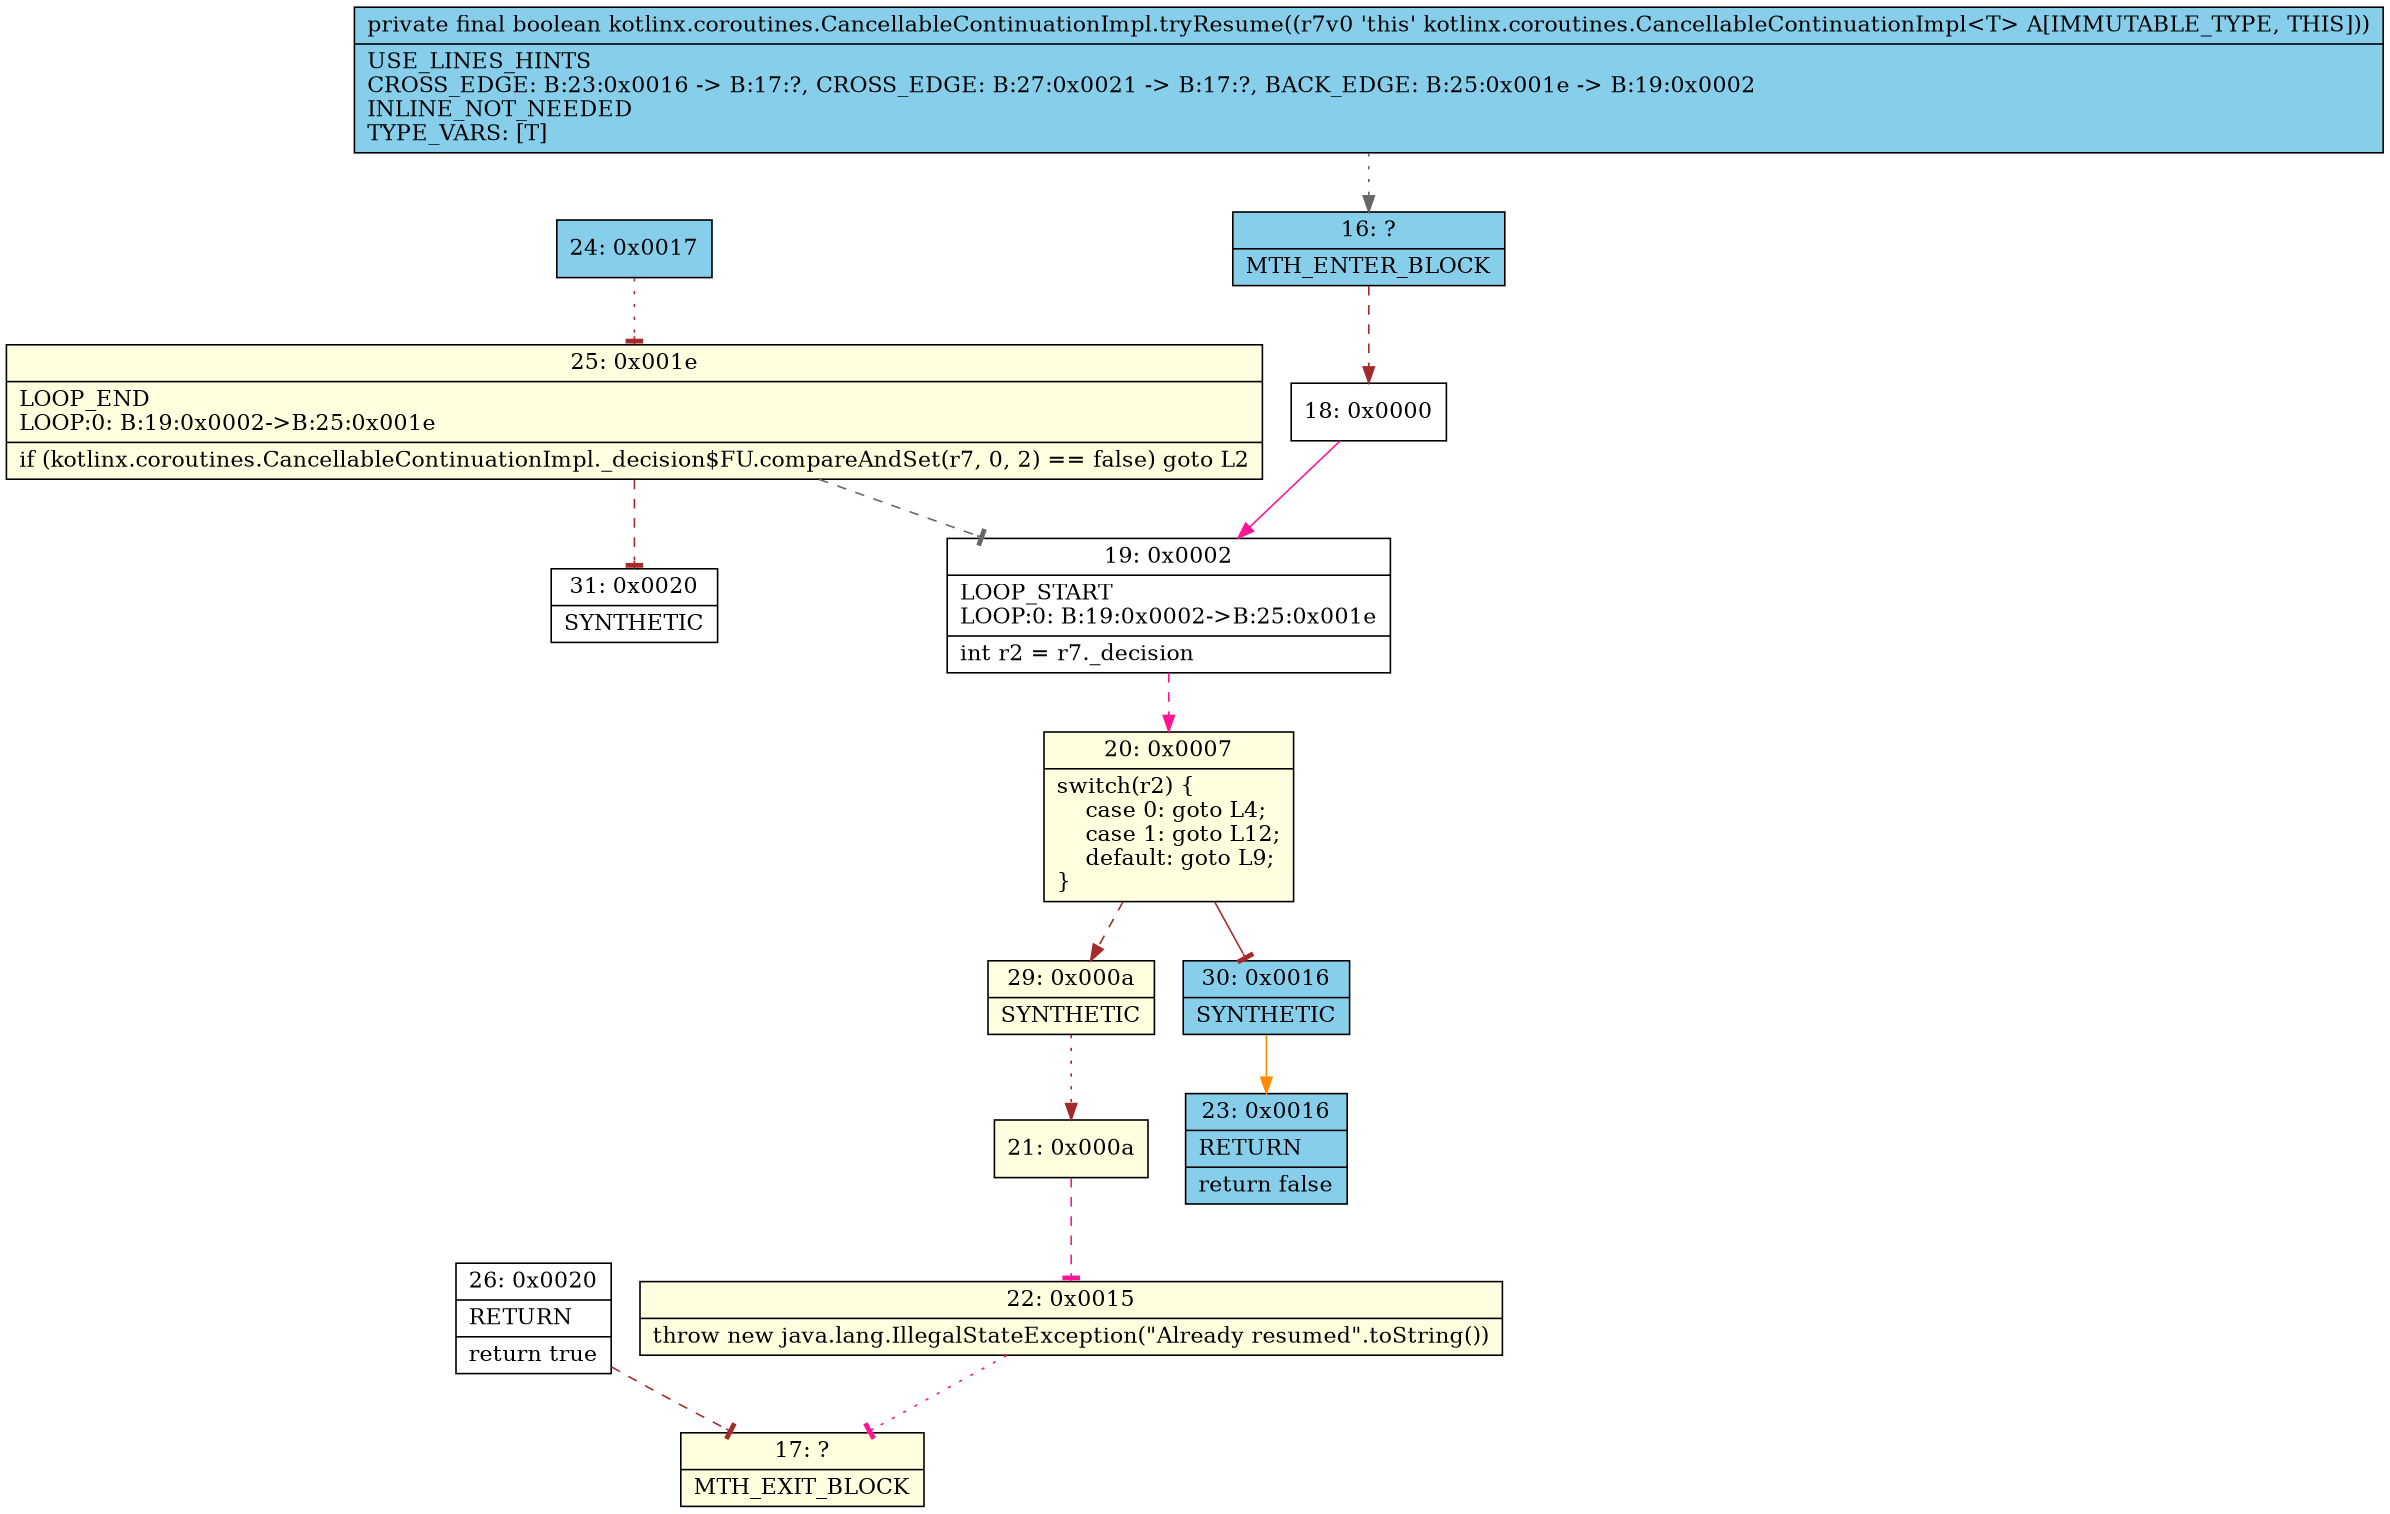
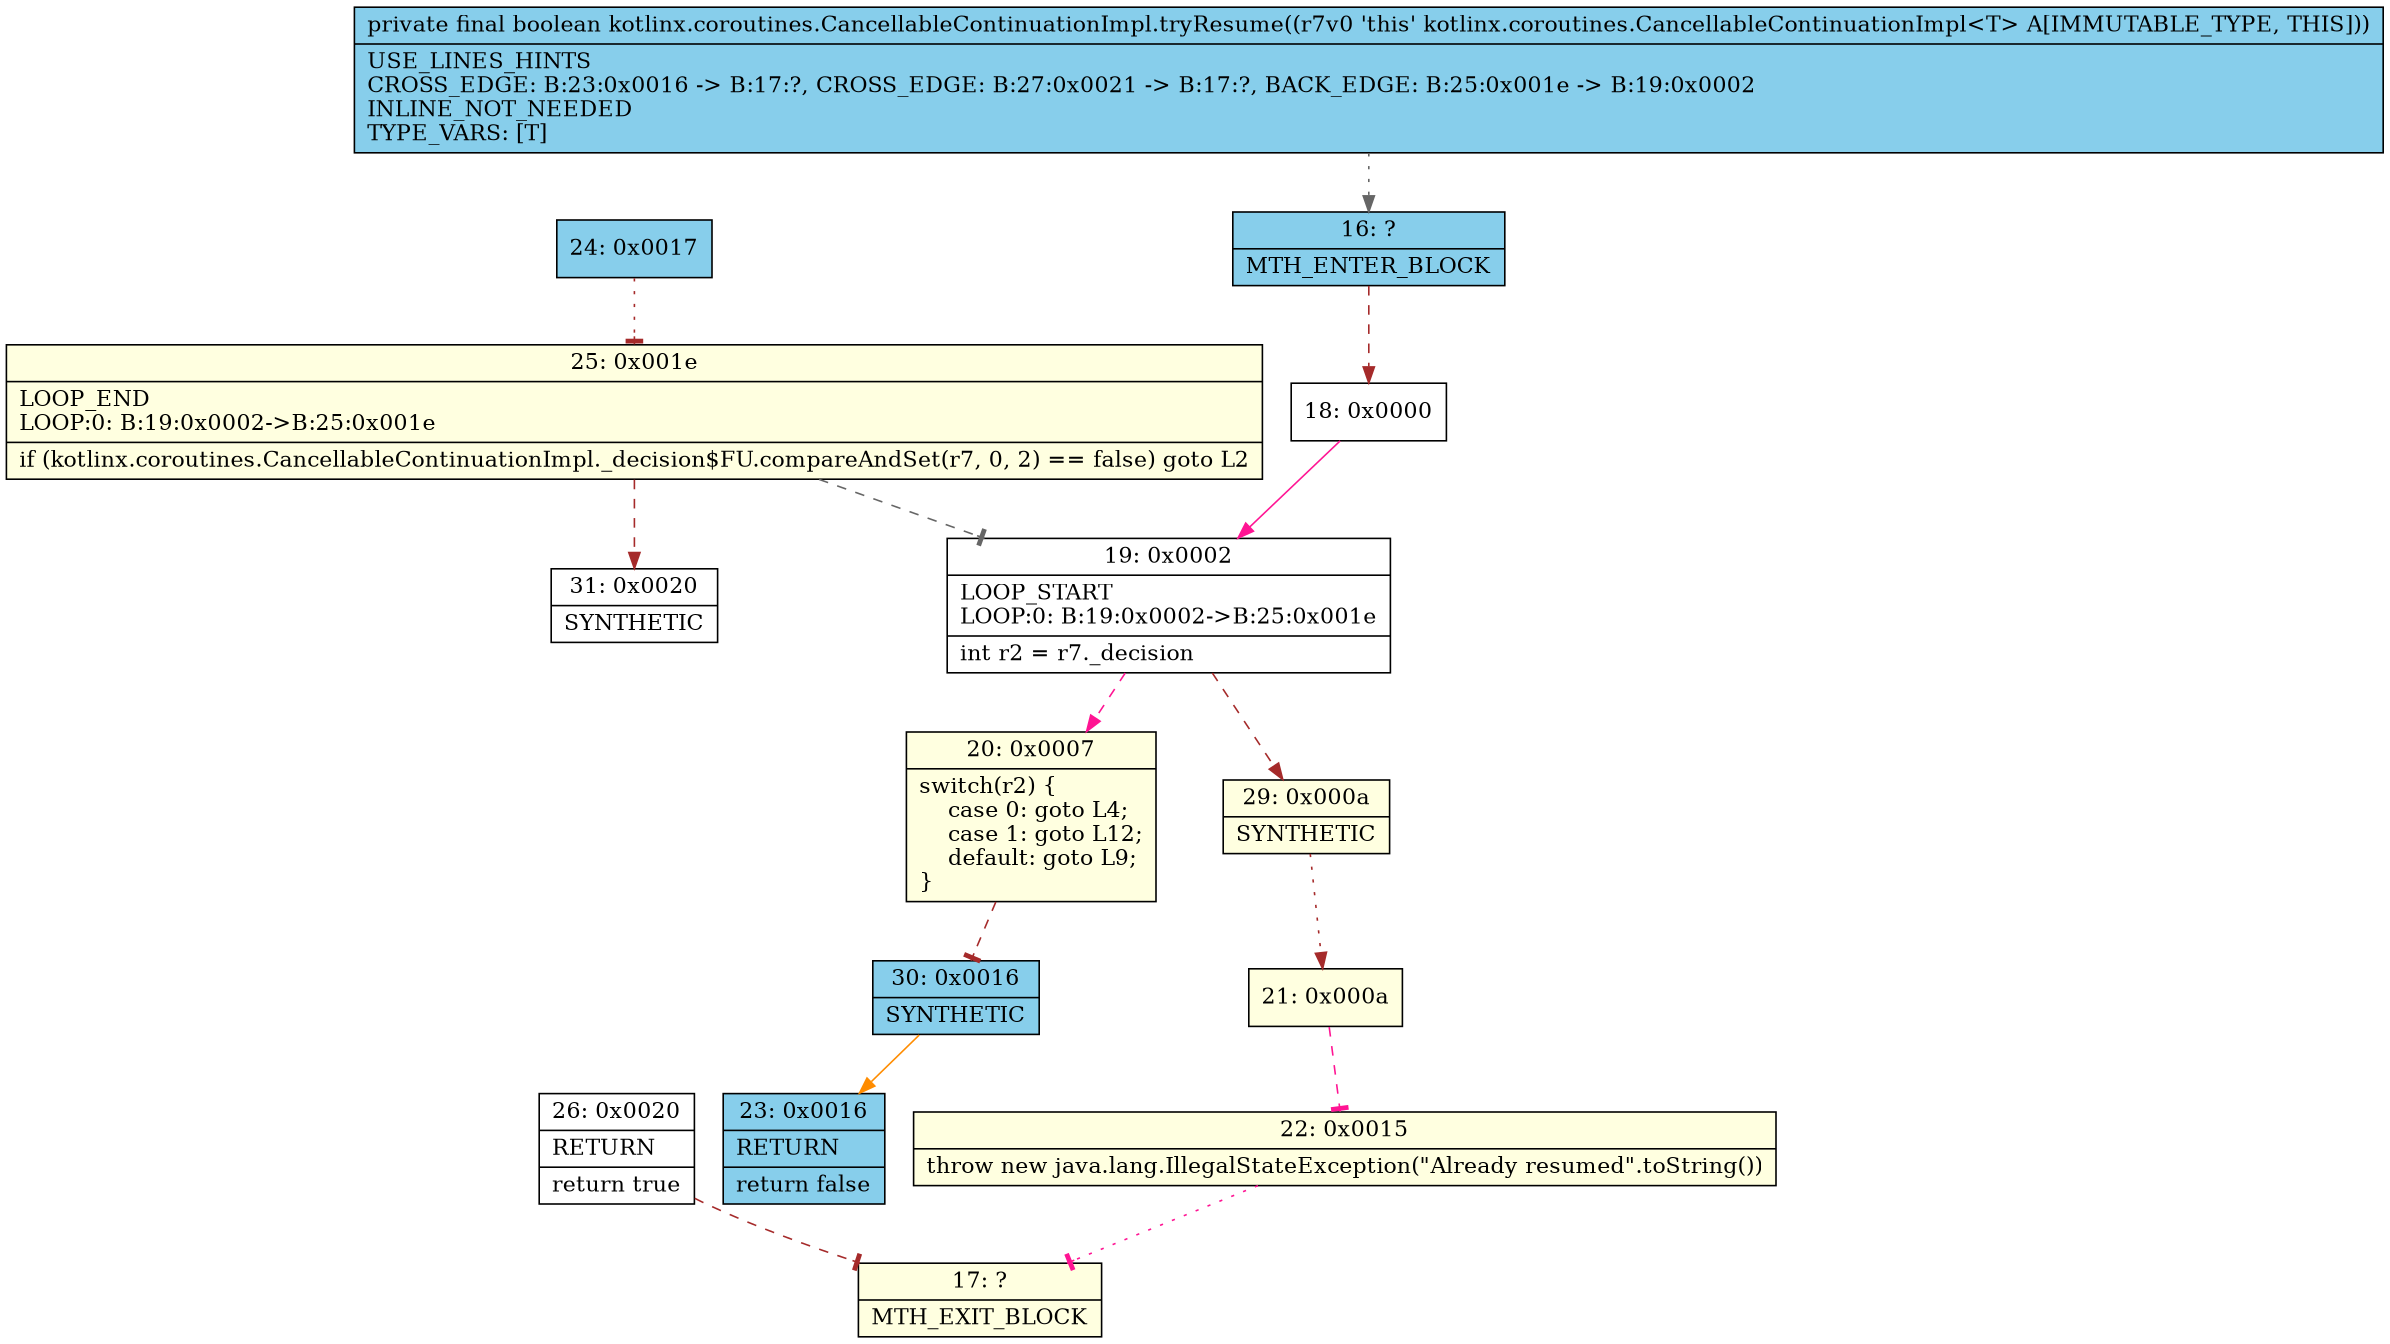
(634, 520) -> (634, 516)
(1111, 924) -> (1243, 719)
(1229, 928) -> (985, 928)
